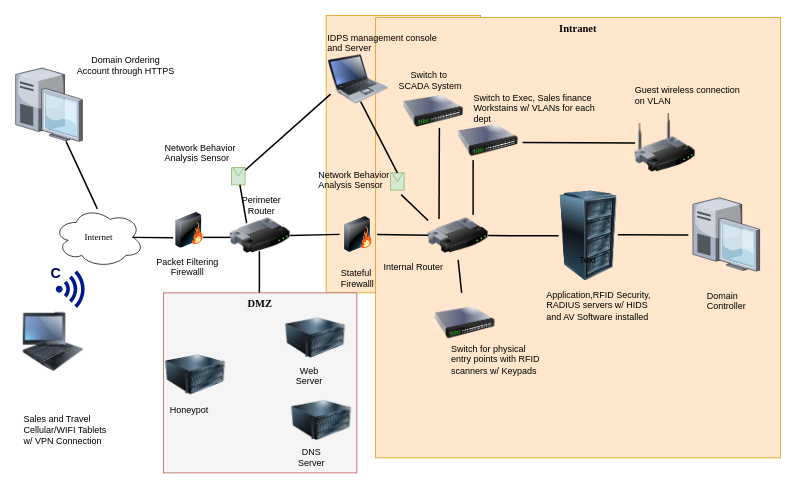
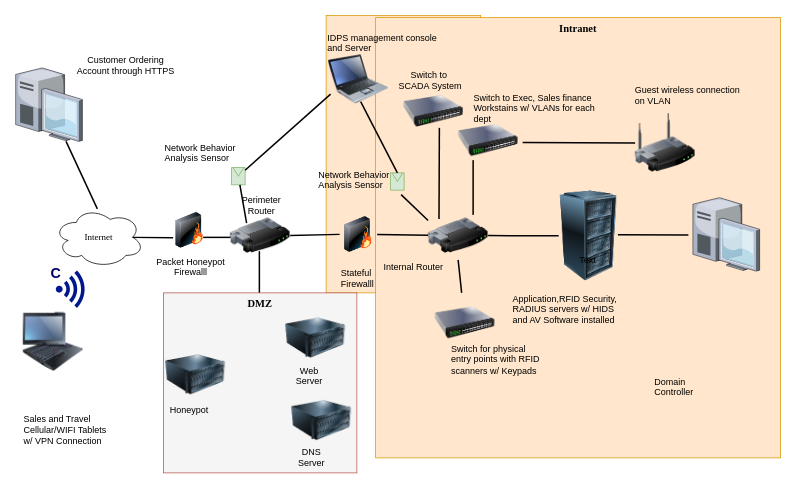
(127, 66) -> (127, 66)
(192, 268) -> (193, 268)
(732, 299) -> (679, 386)
(605, 302) -> (571, 306)
